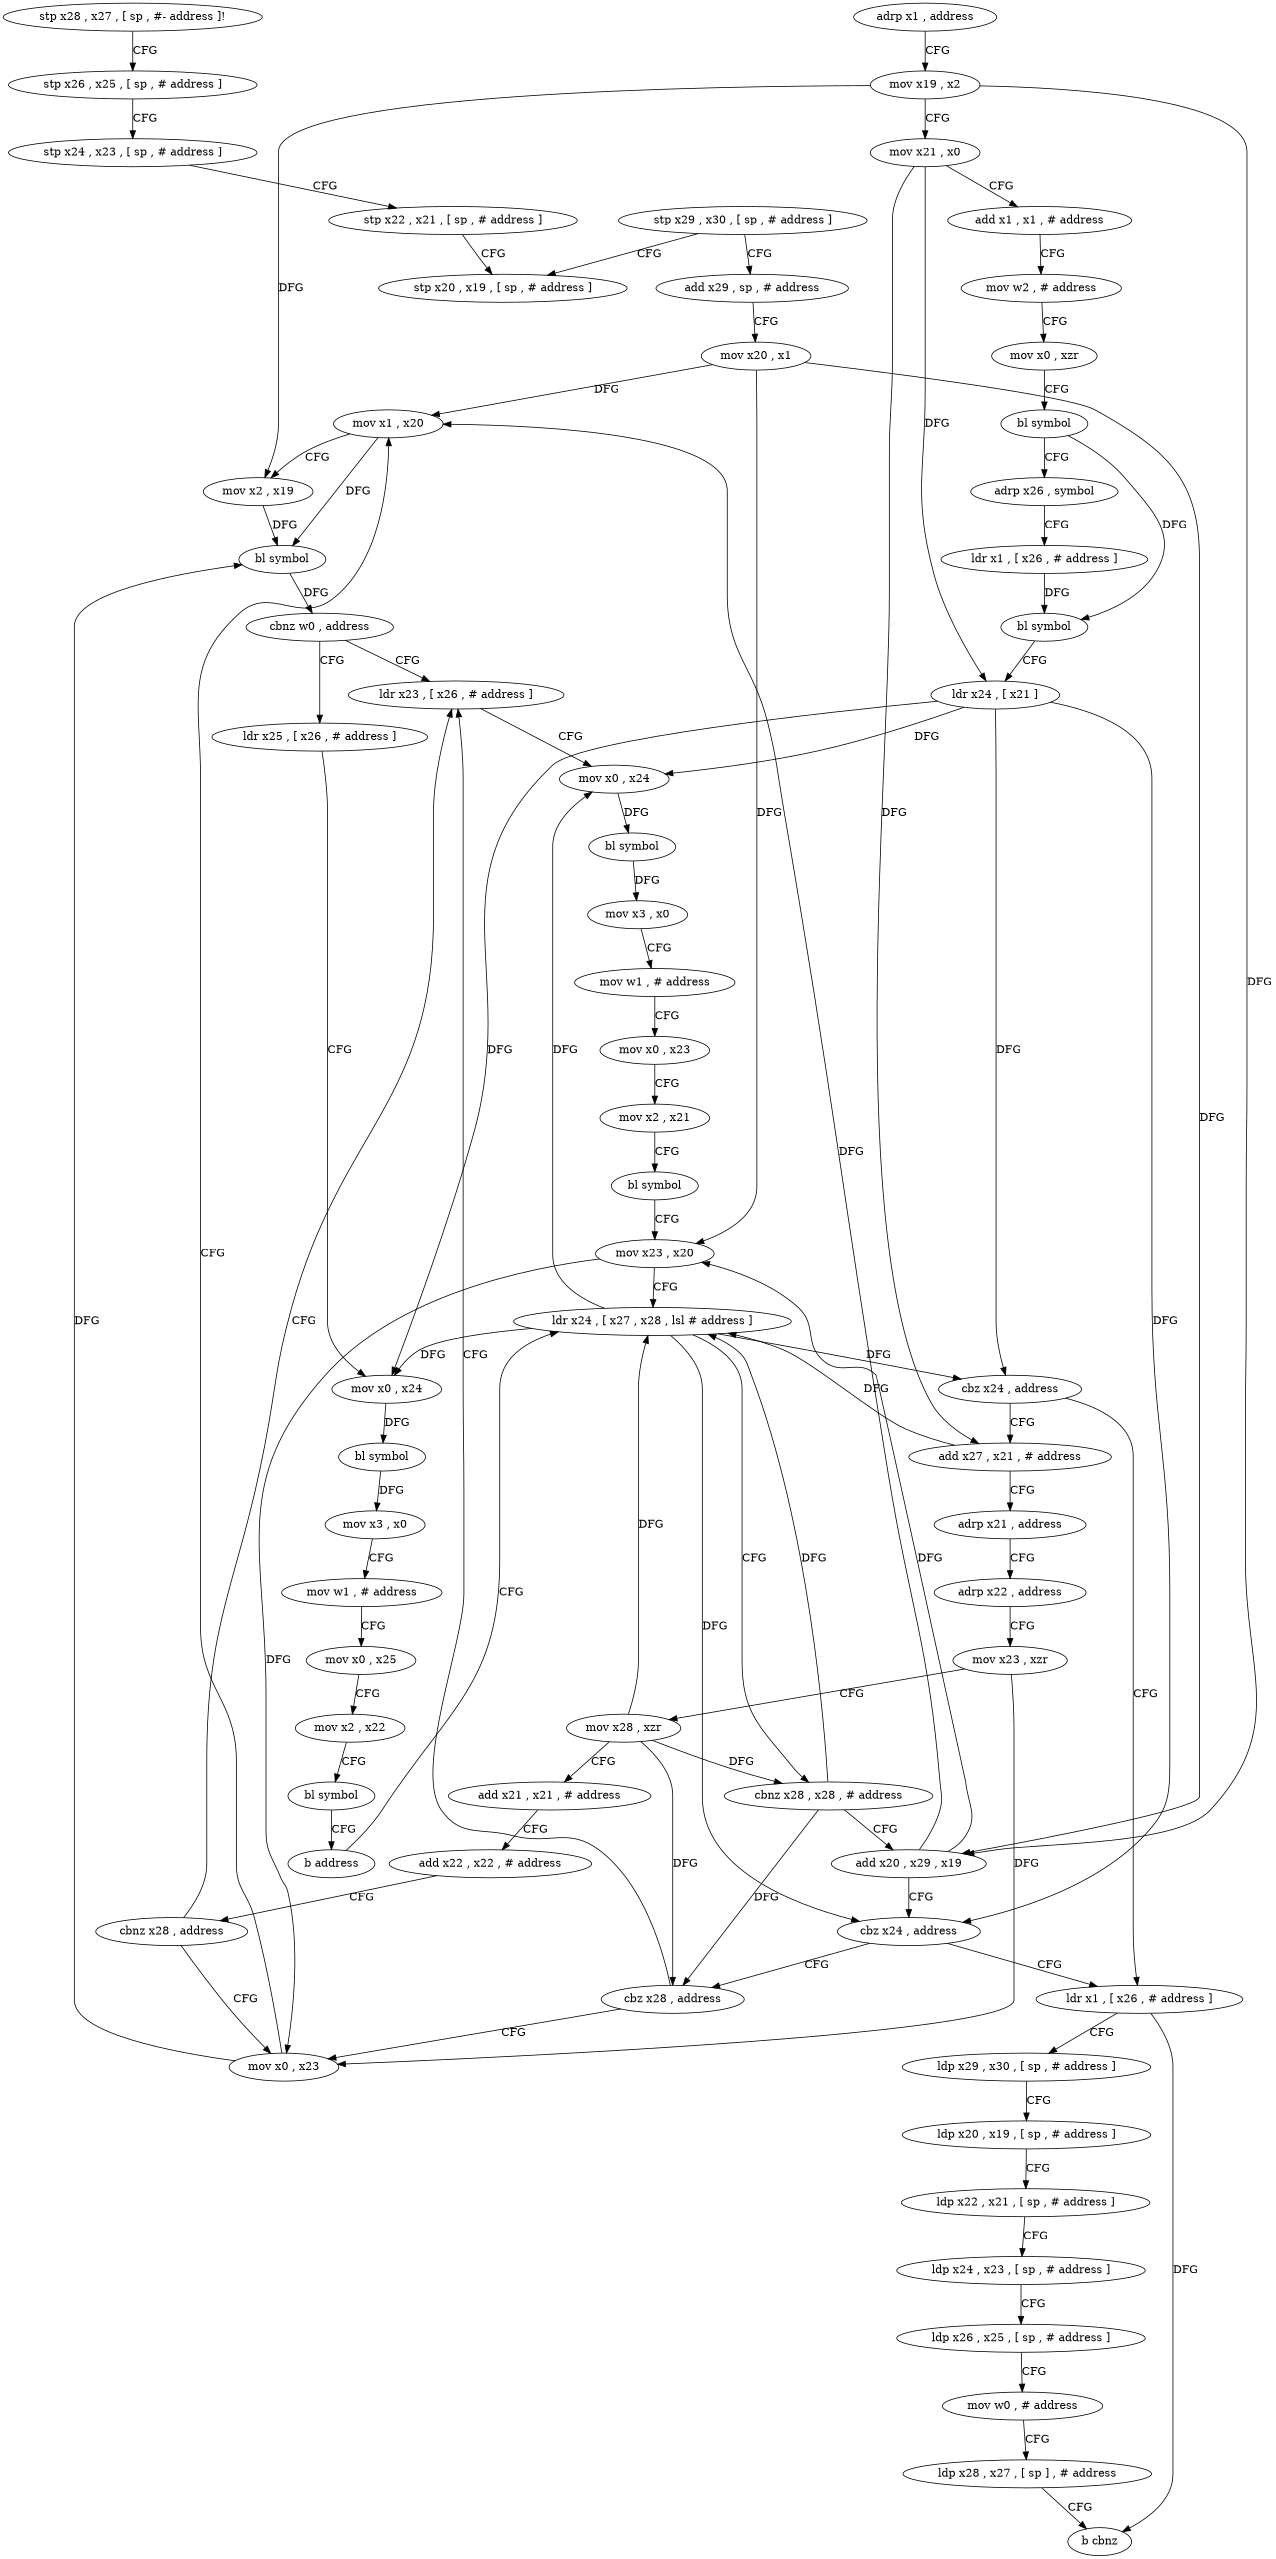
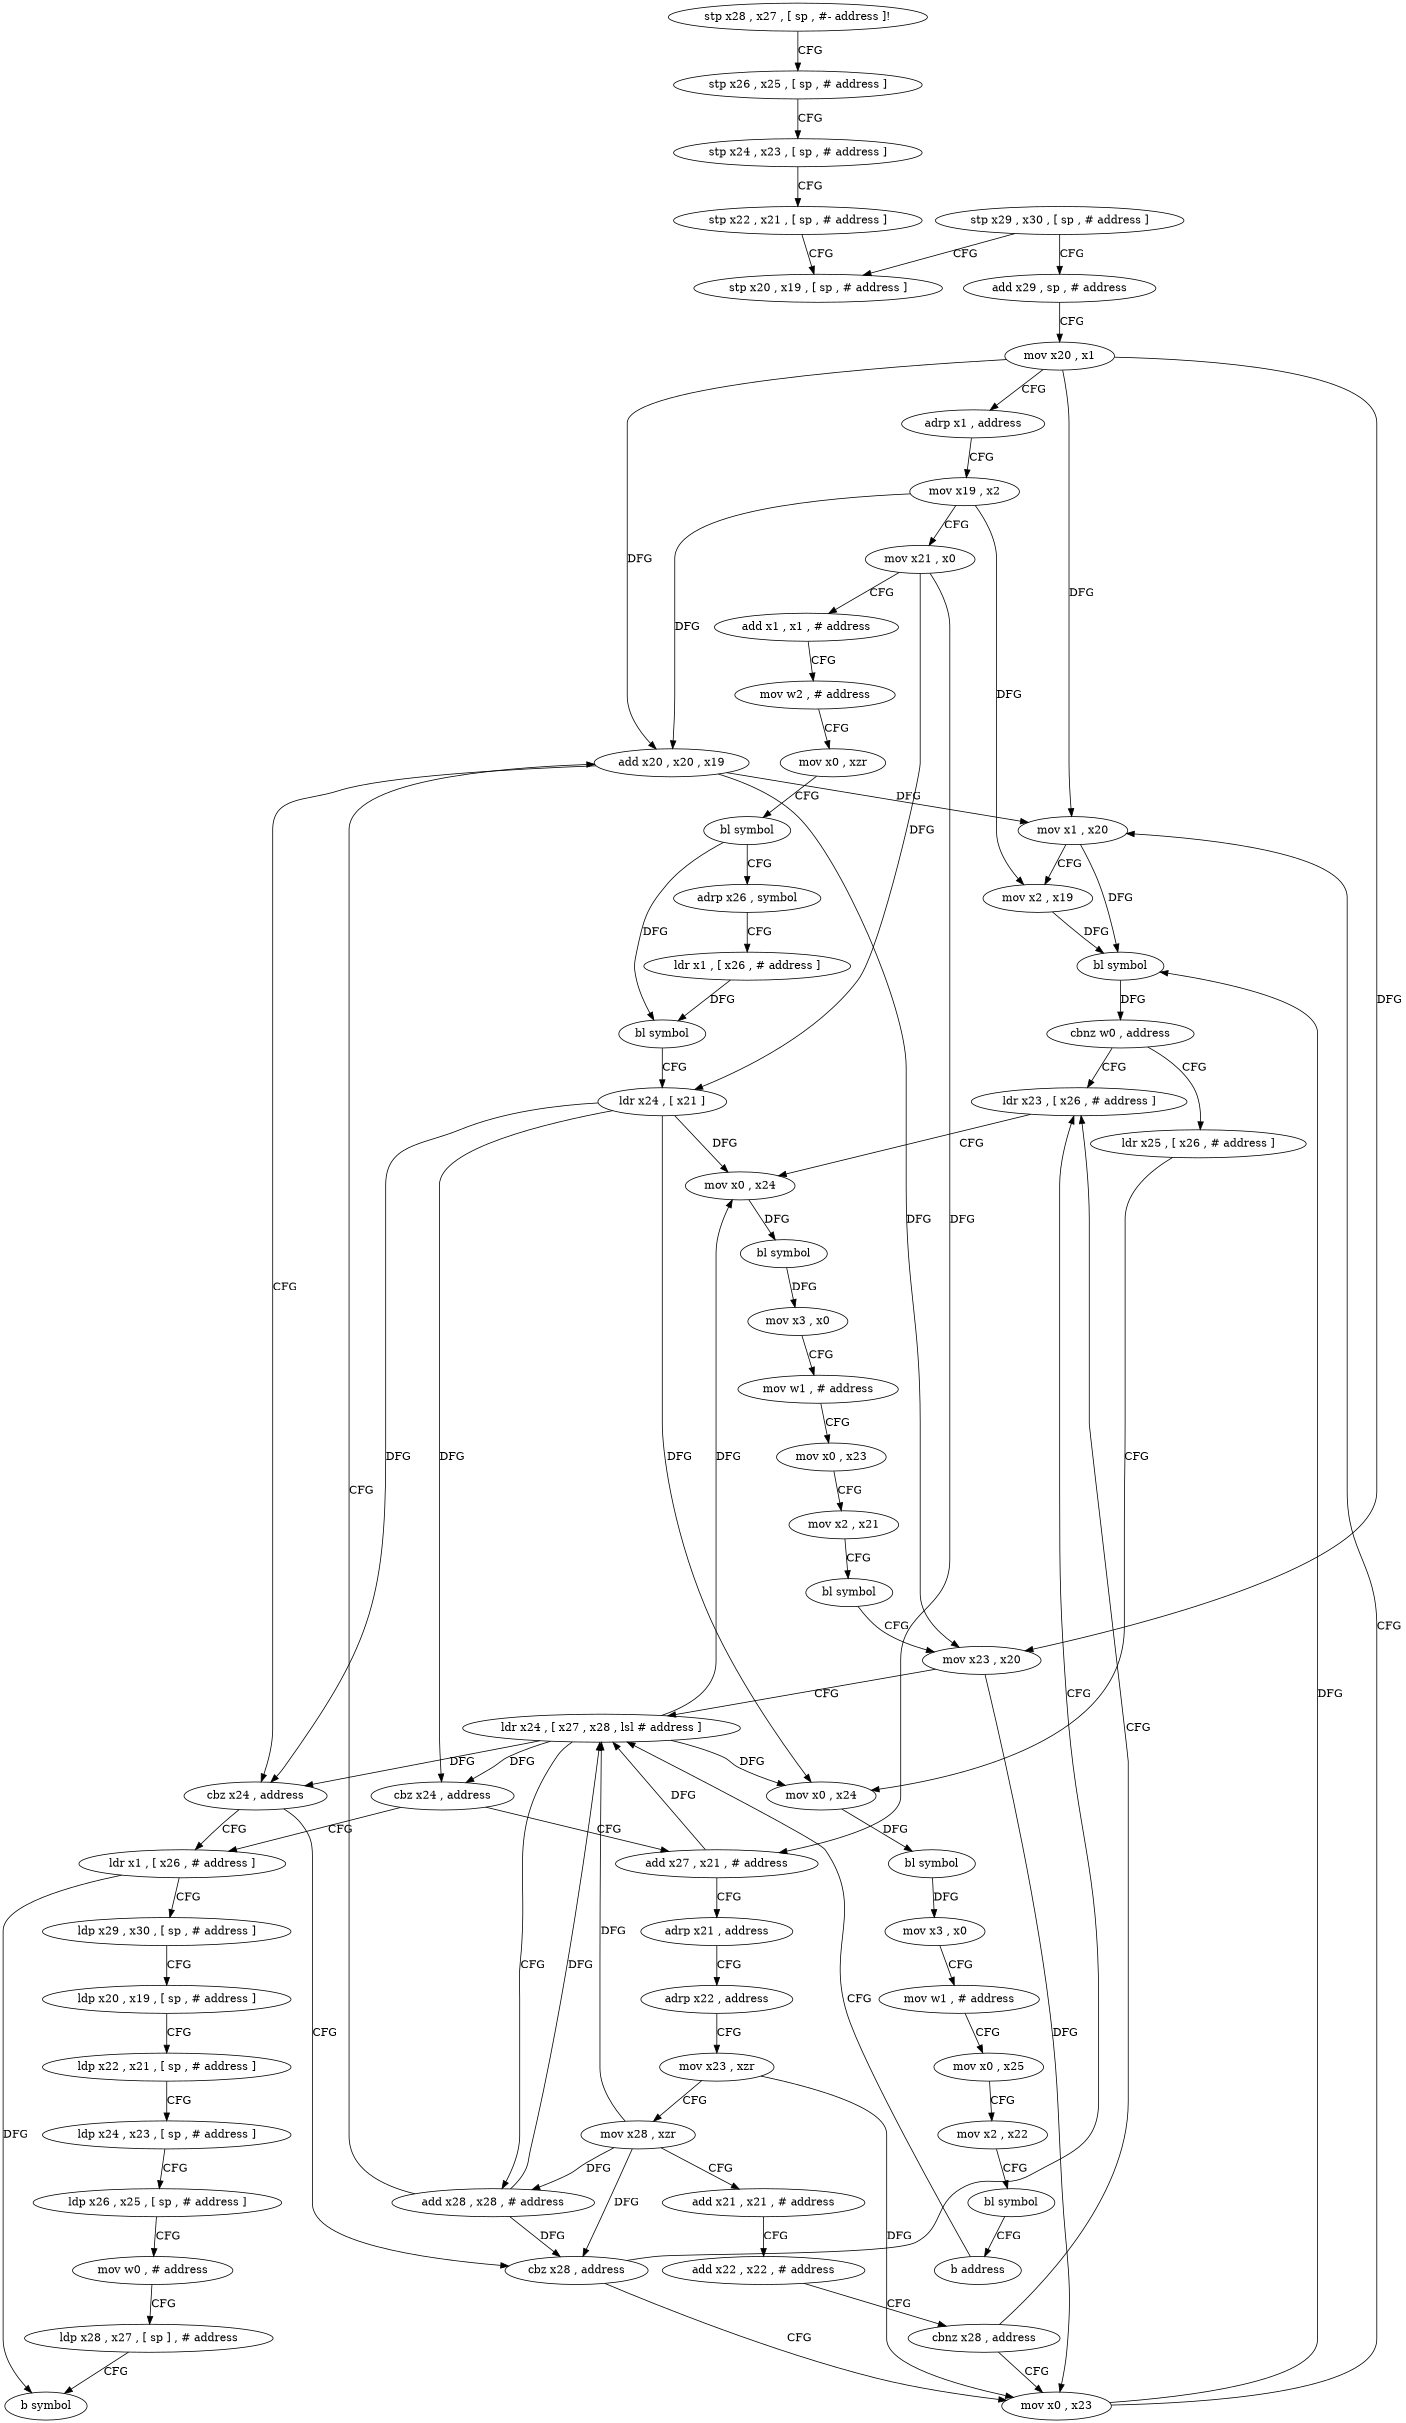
none -> (1020, 387)
(829, 1796) -> (493, 2203)
(909, 1864) -> (672, 763)
(1100, 2542) -> (46, 2406)
